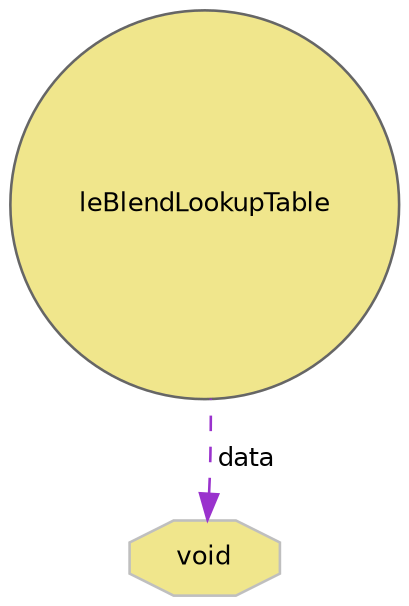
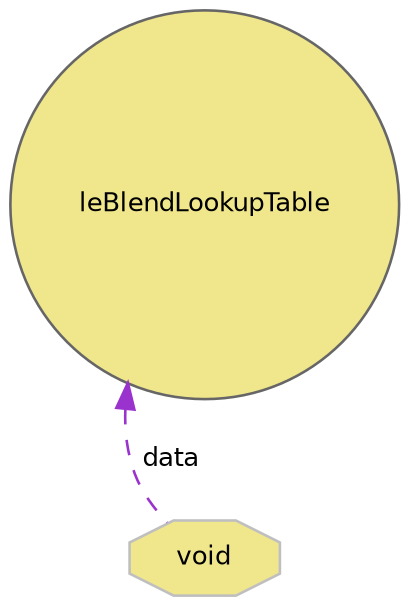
(211, 446) -> (134, 470)
